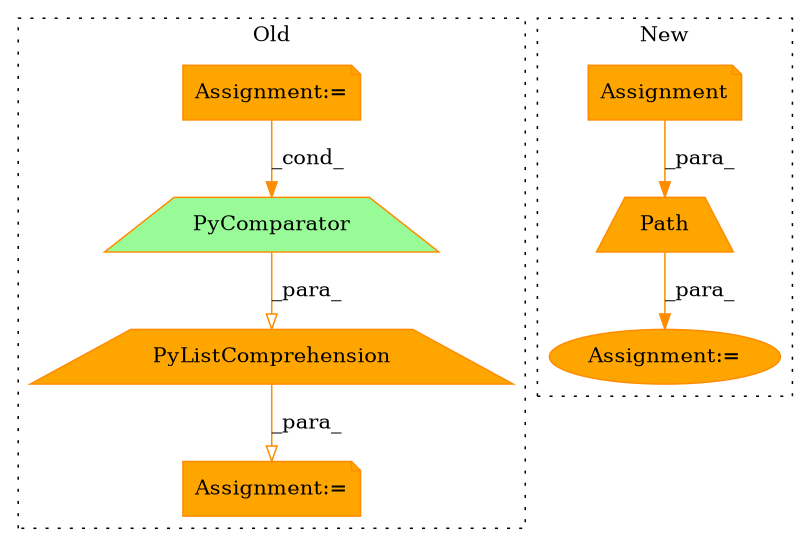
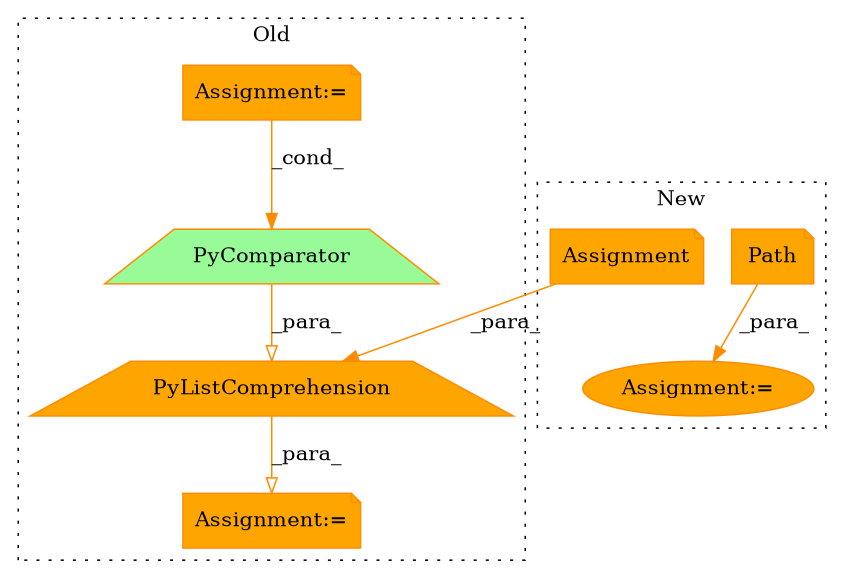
(665, 151) -> (457, 320)
(665, 225) -> (773, 257)
